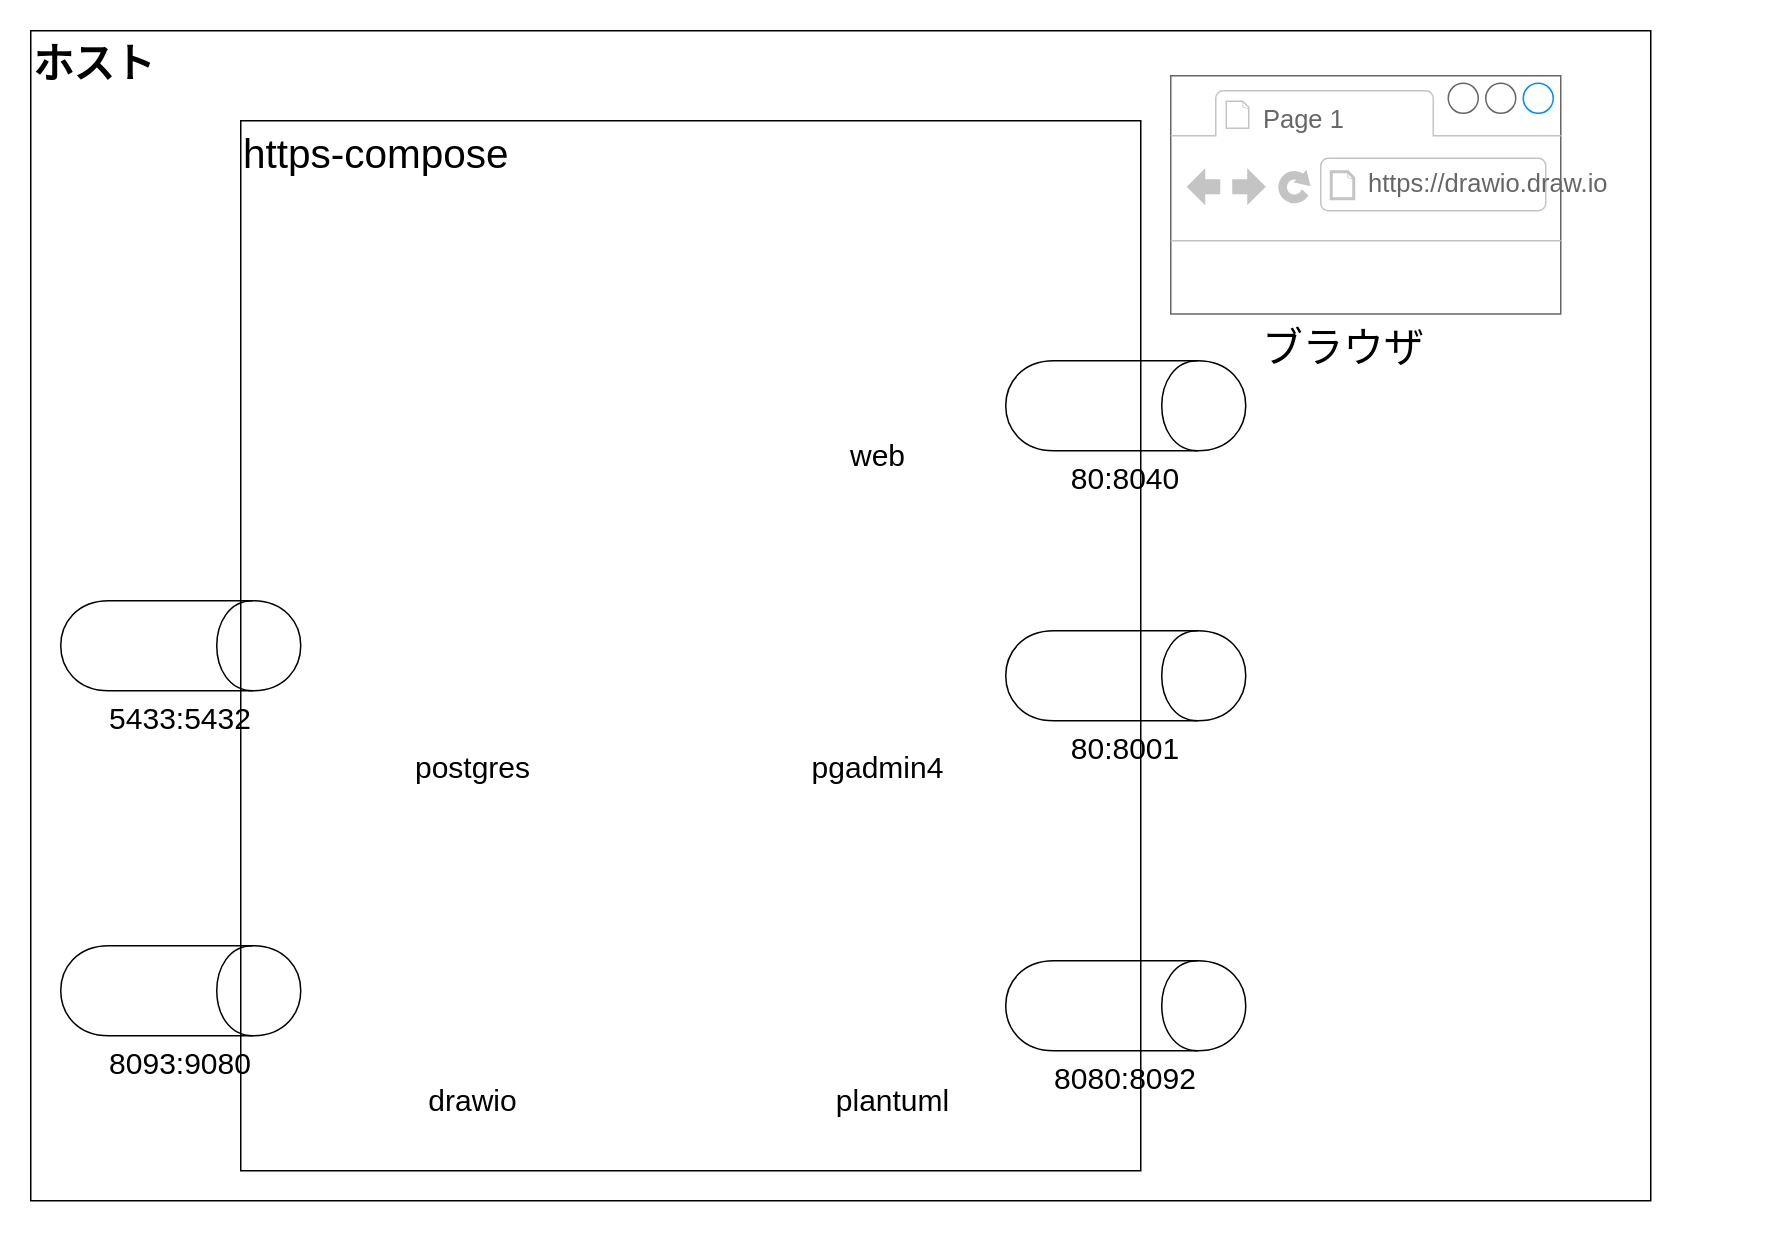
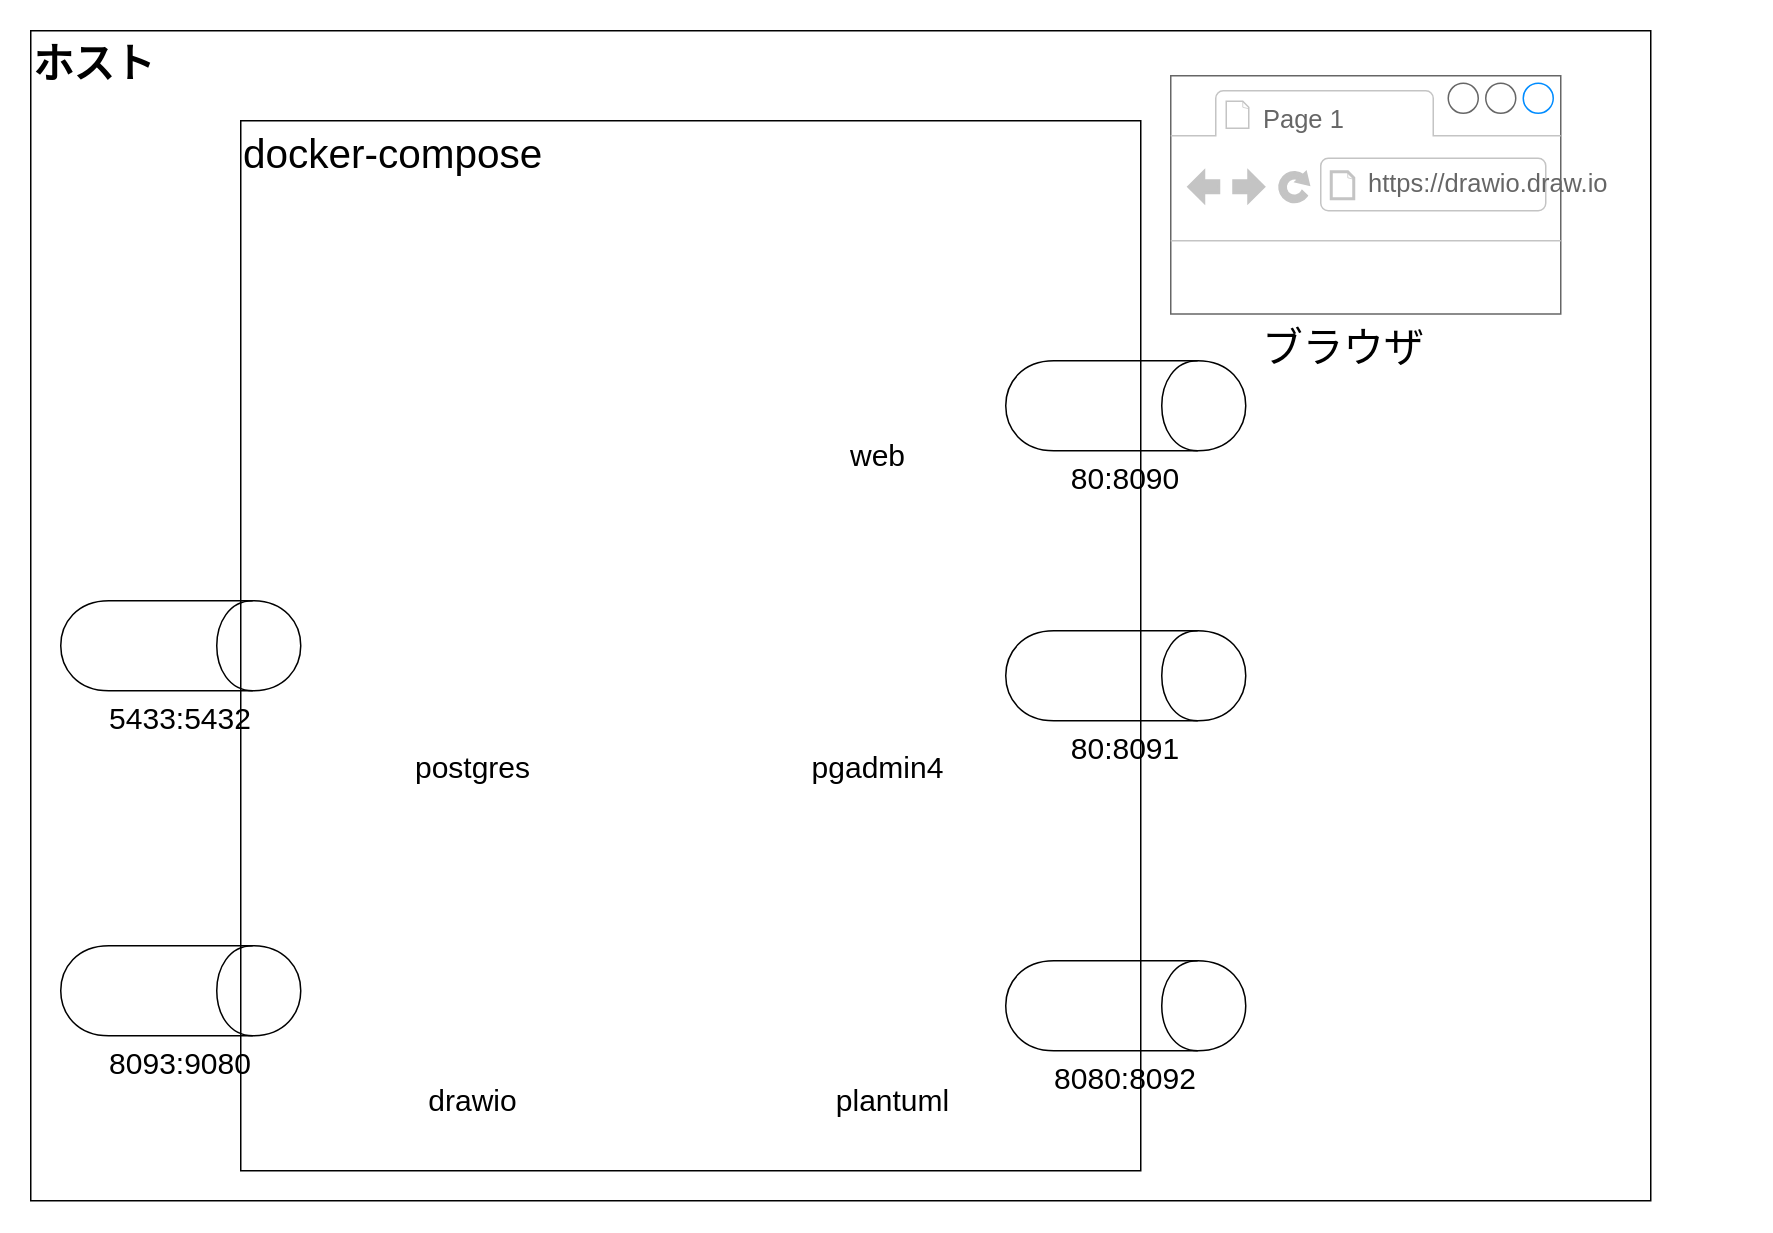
(391, 156) -> (403, 156)
(1126, 479) -> (1126, 479)
(1126, 749) -> (1126, 749)
